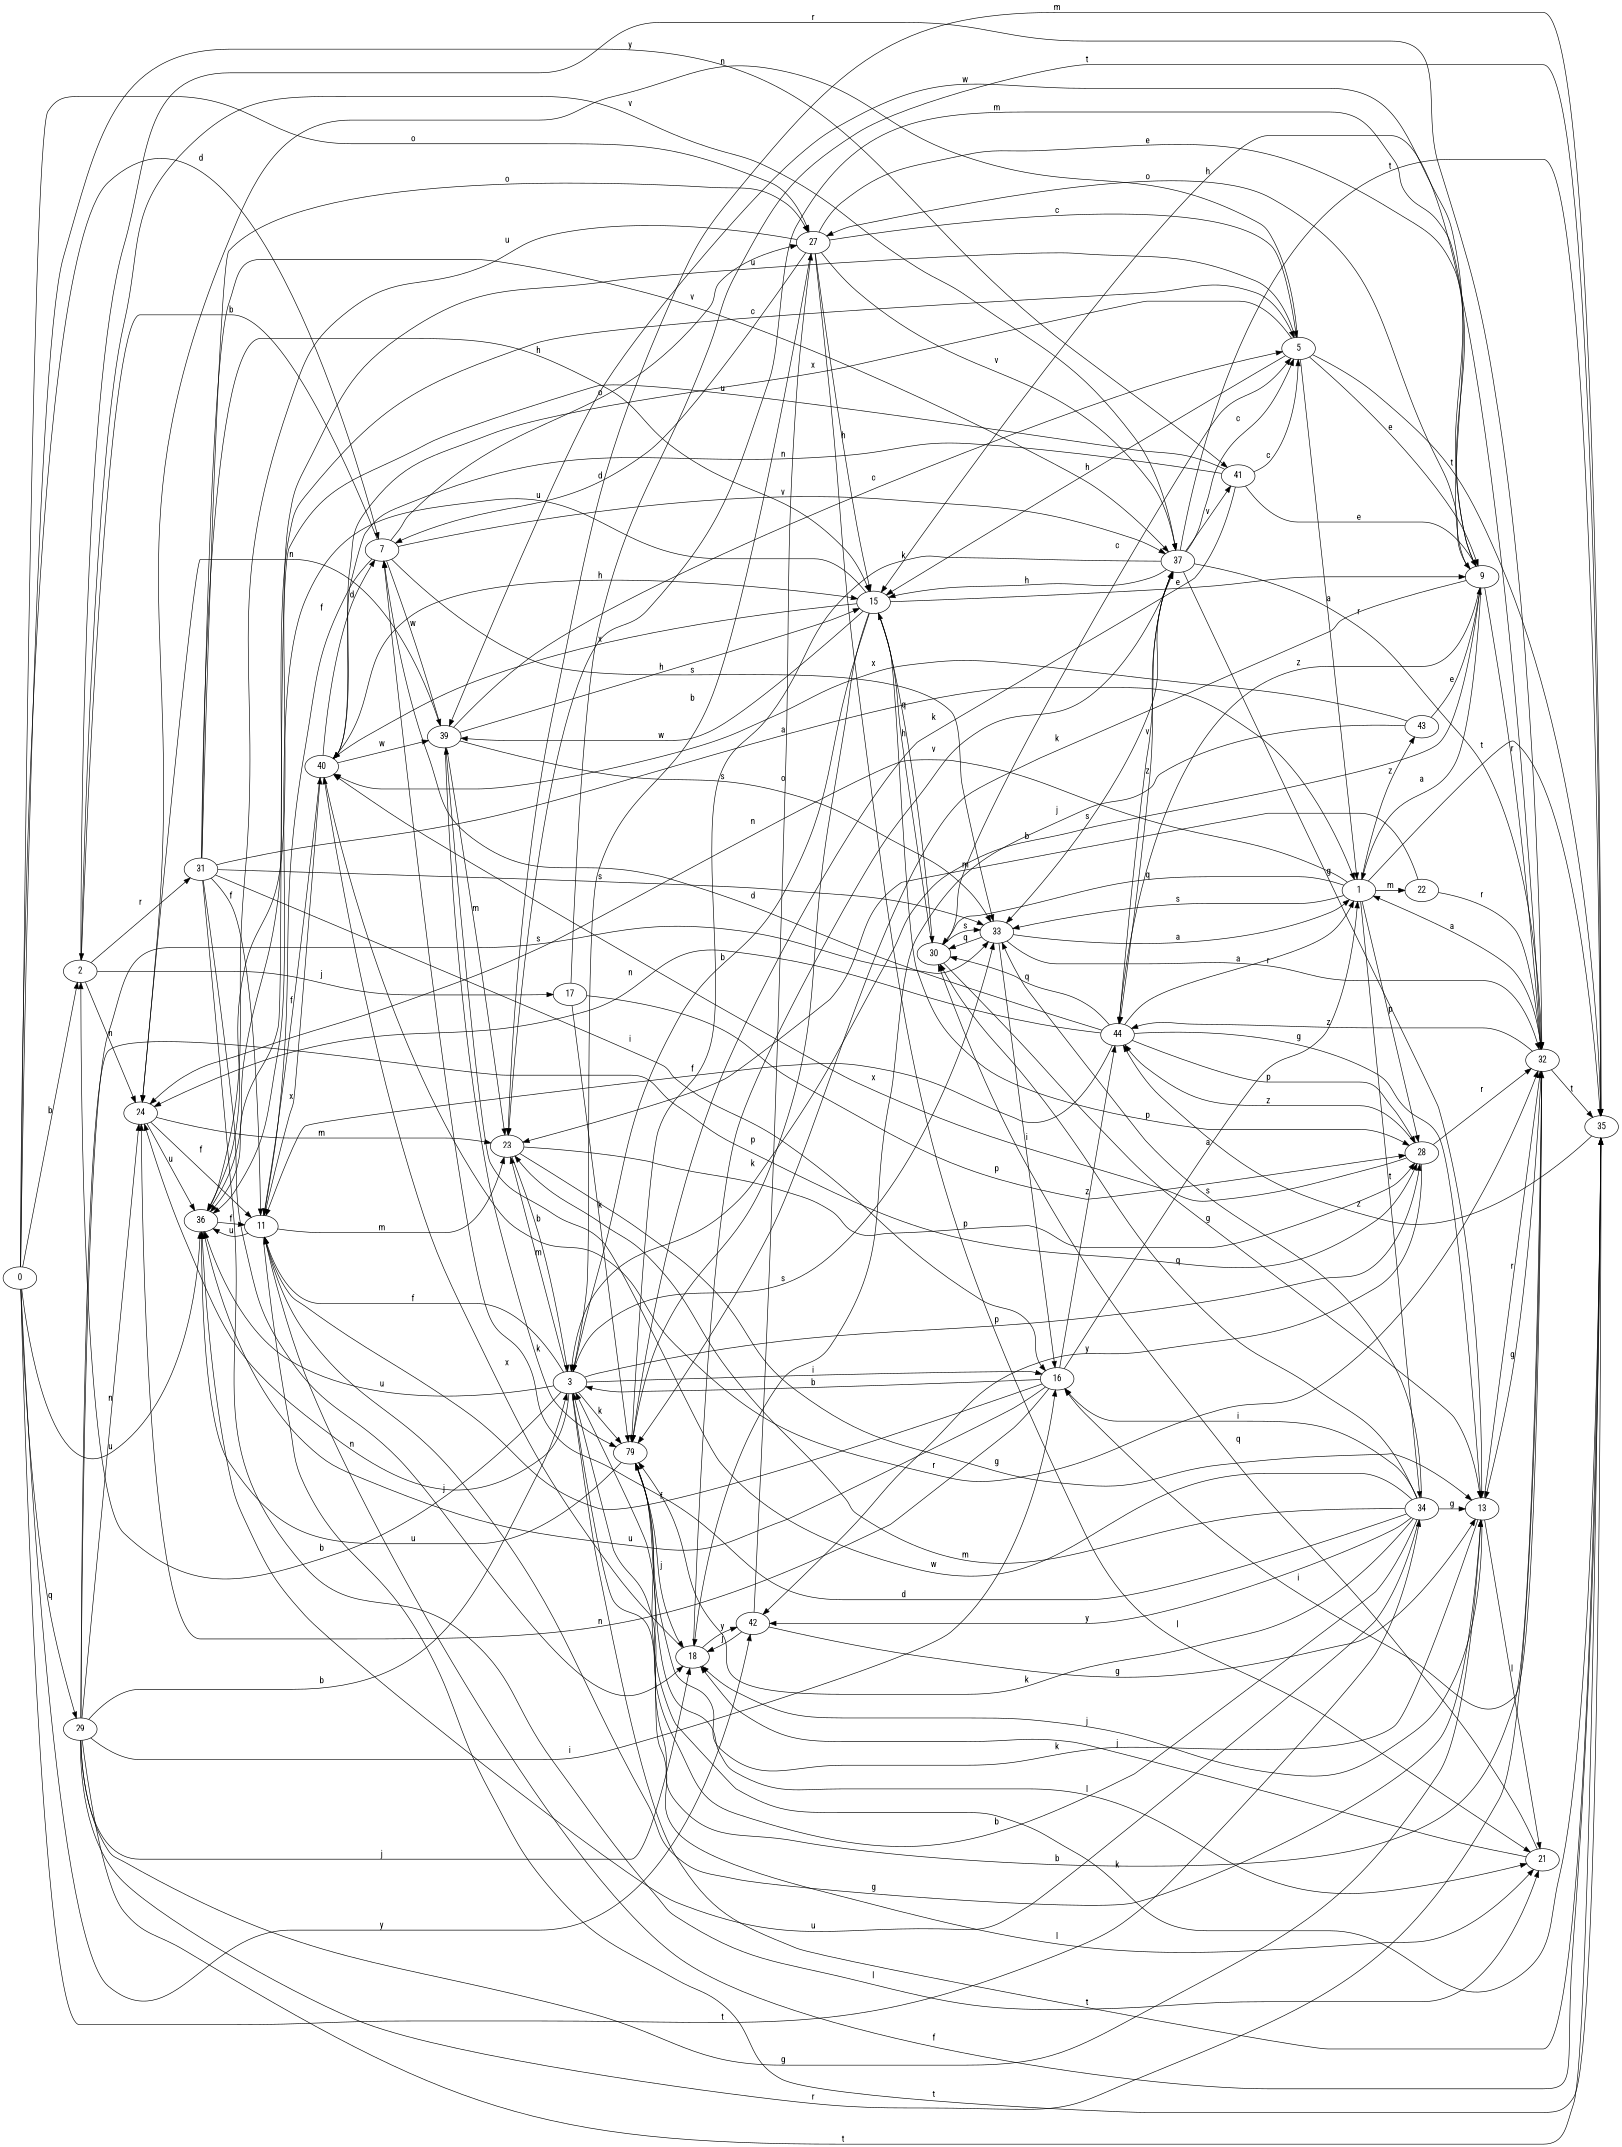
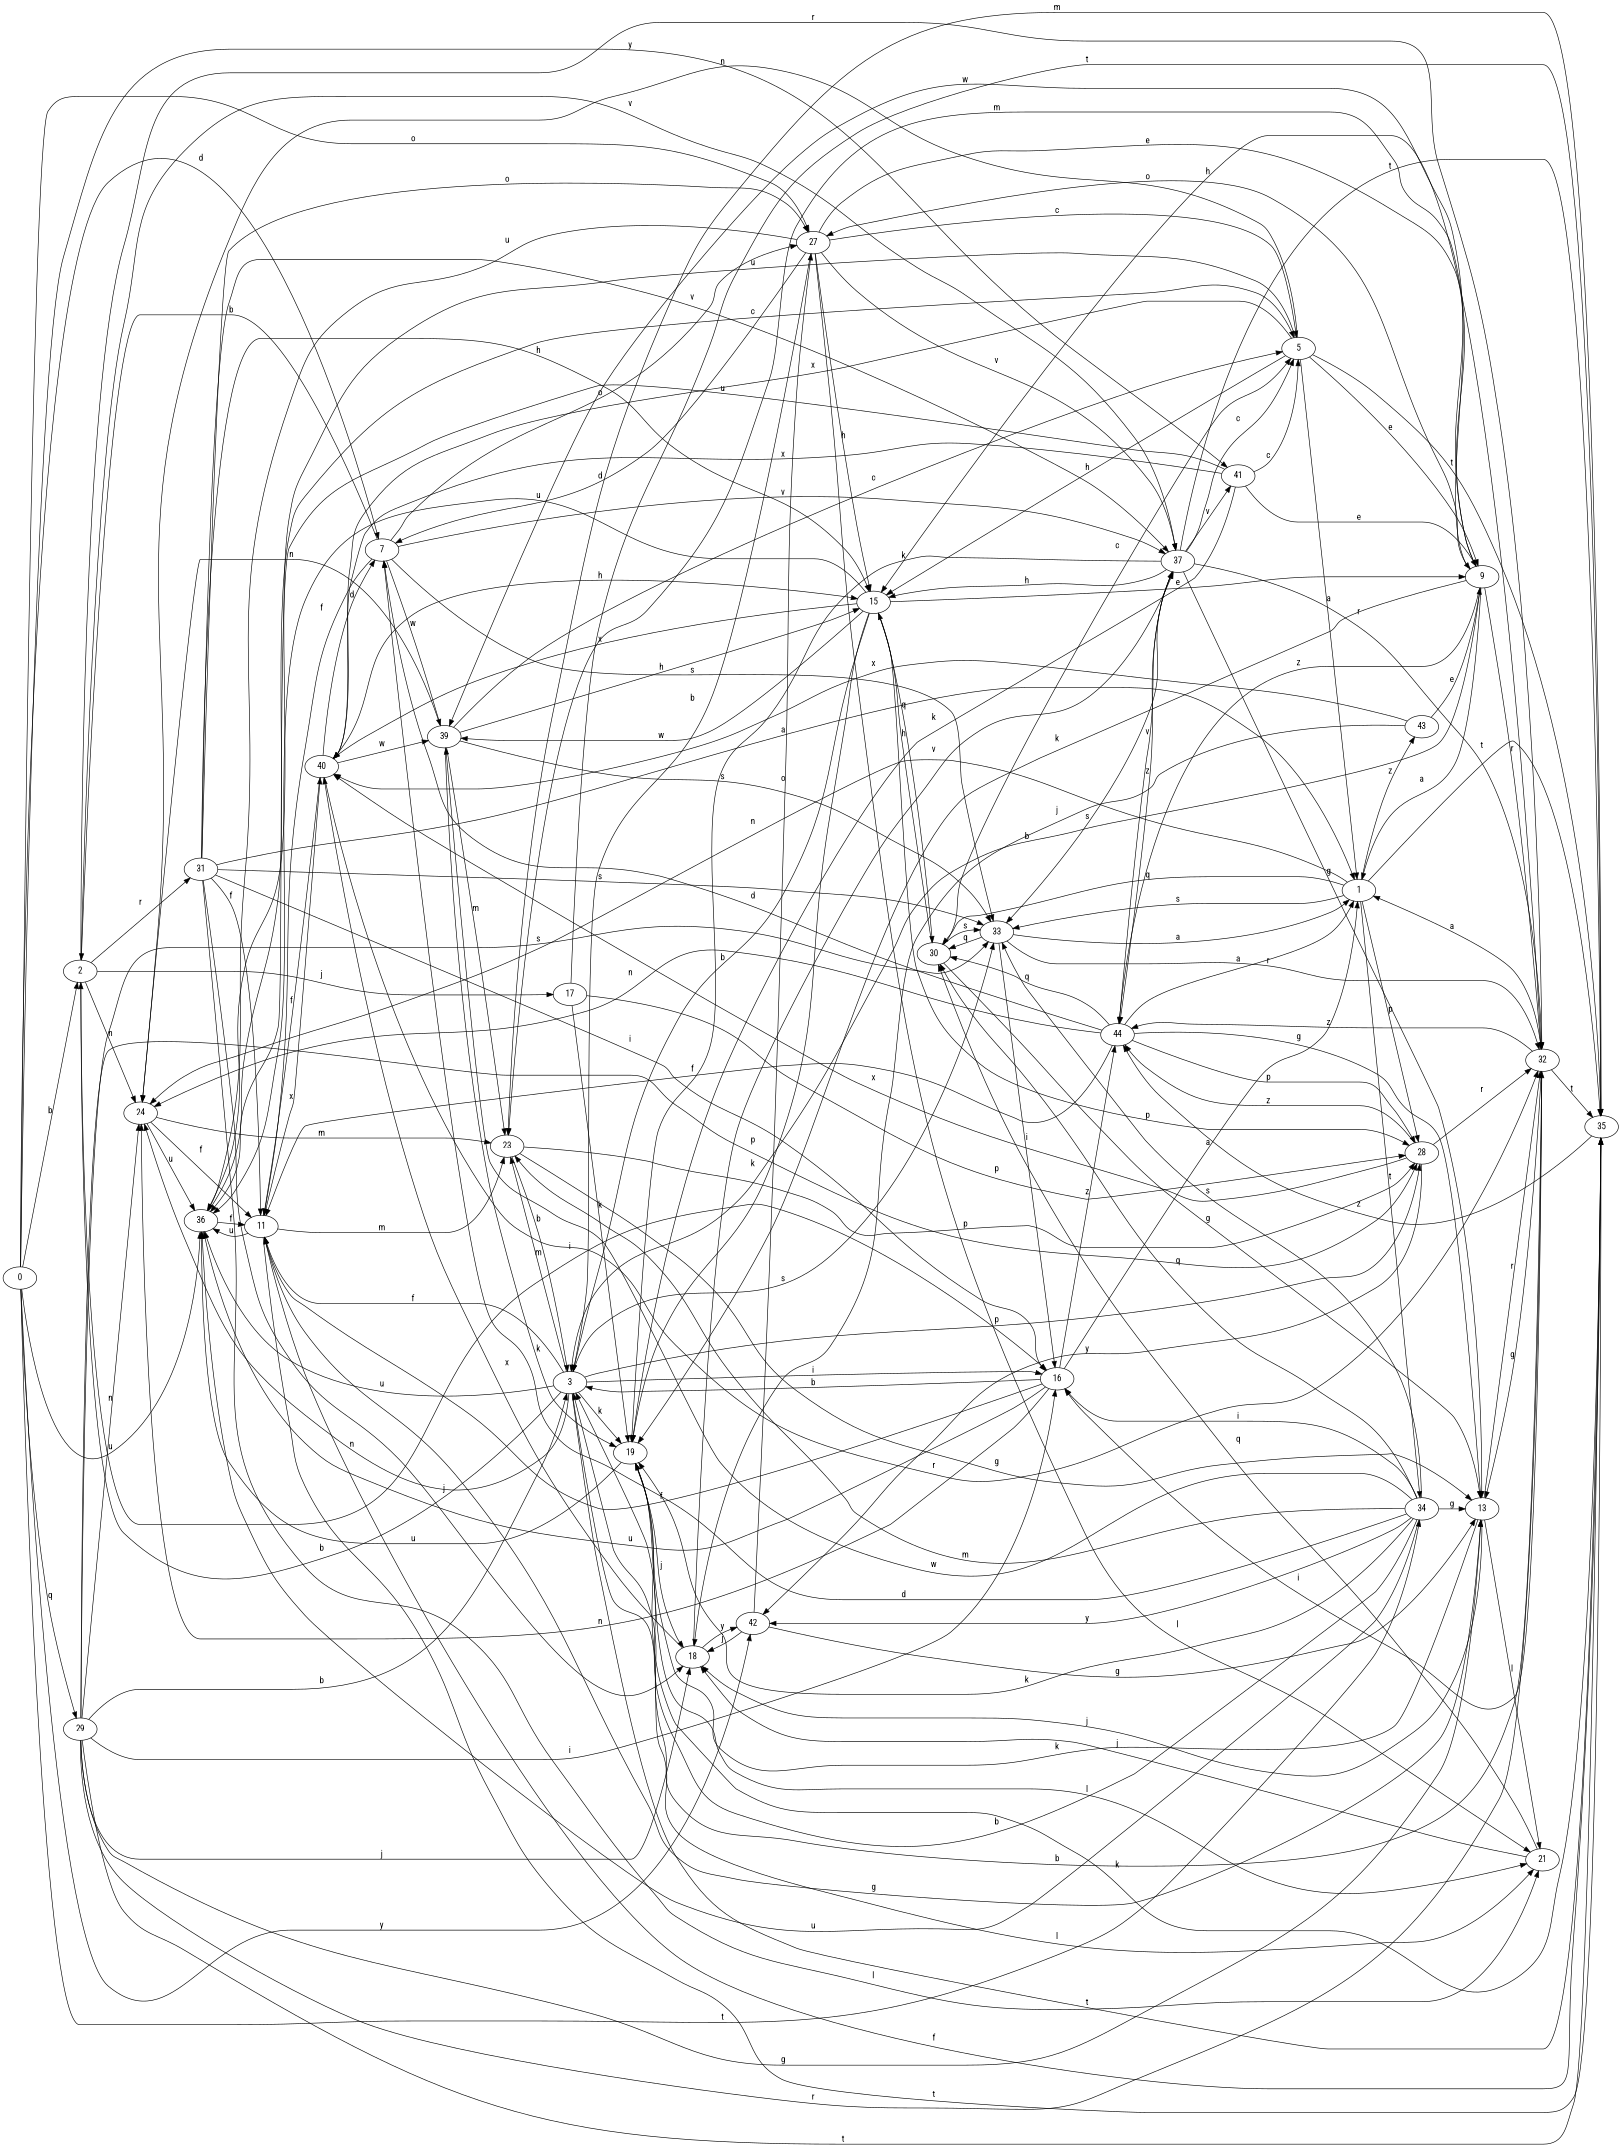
(783, 455) -> (783, 455)
(1422, 890) -> none
(630, 1453) -> (630, 1453)
none -> (392, 1482)
